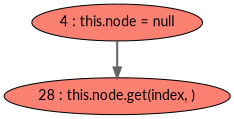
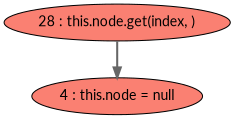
(117, 54) -> (117, 54)
